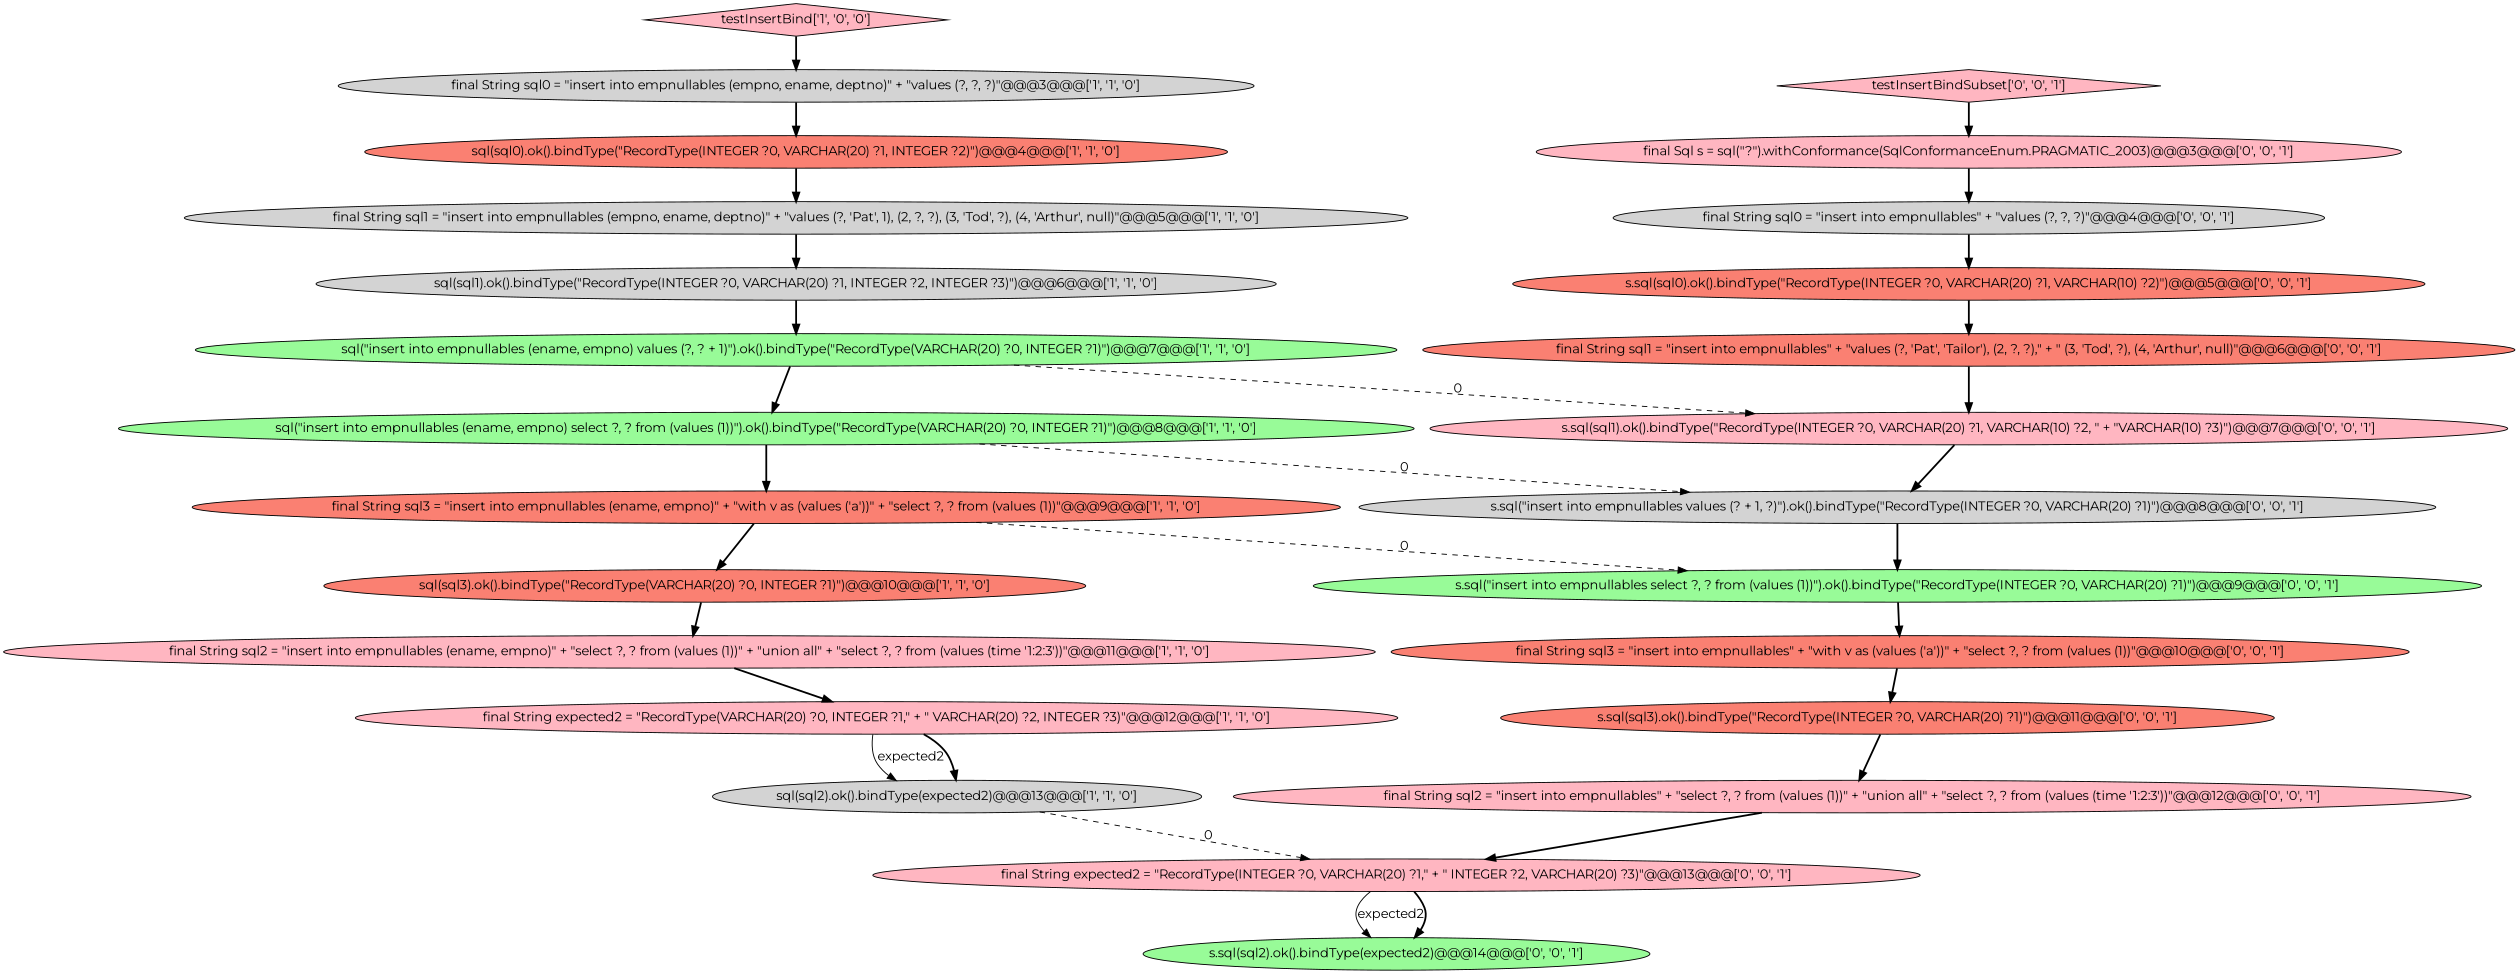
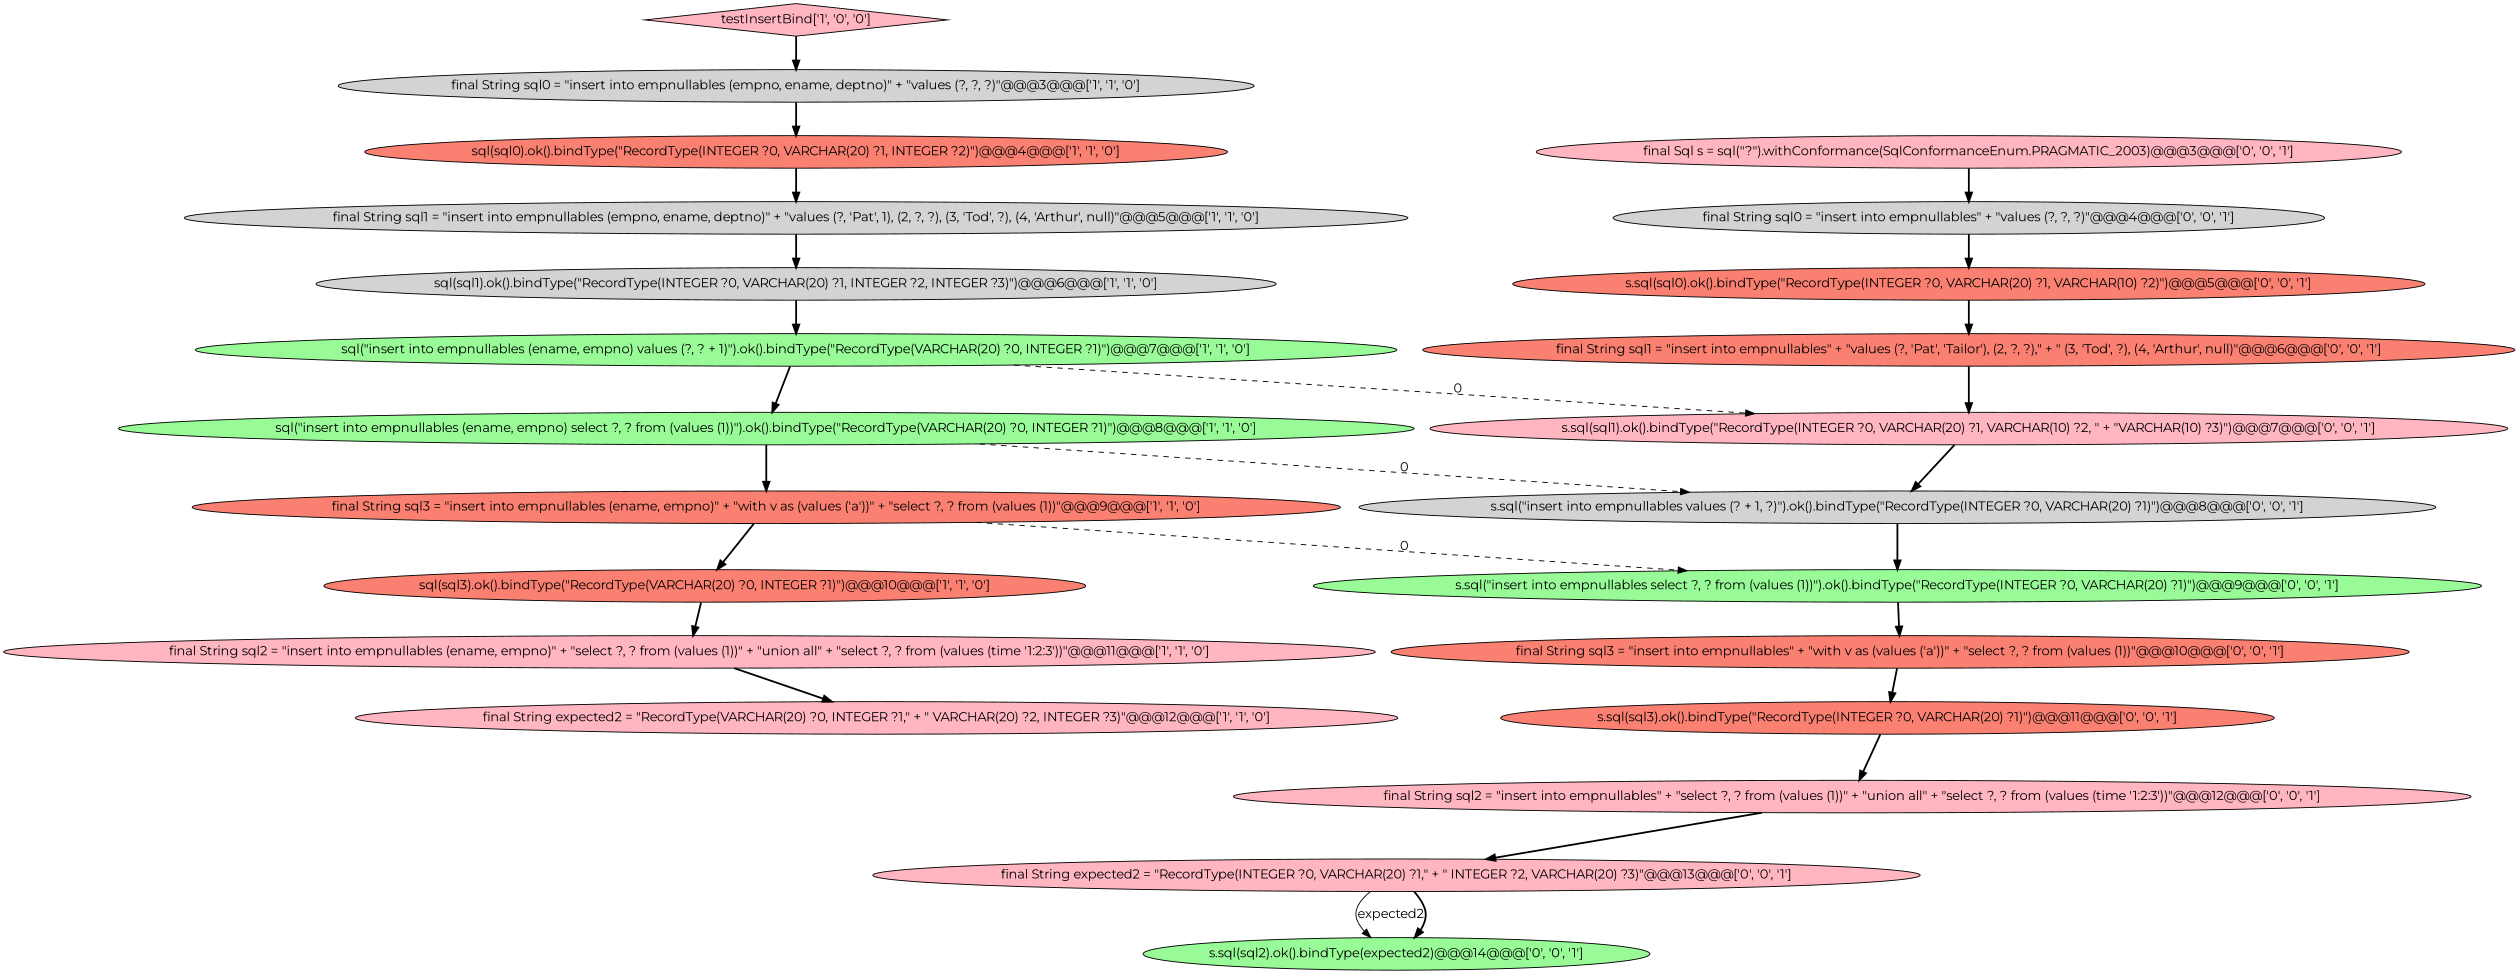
(1969, 86) -> none
(957, 797) -> none
